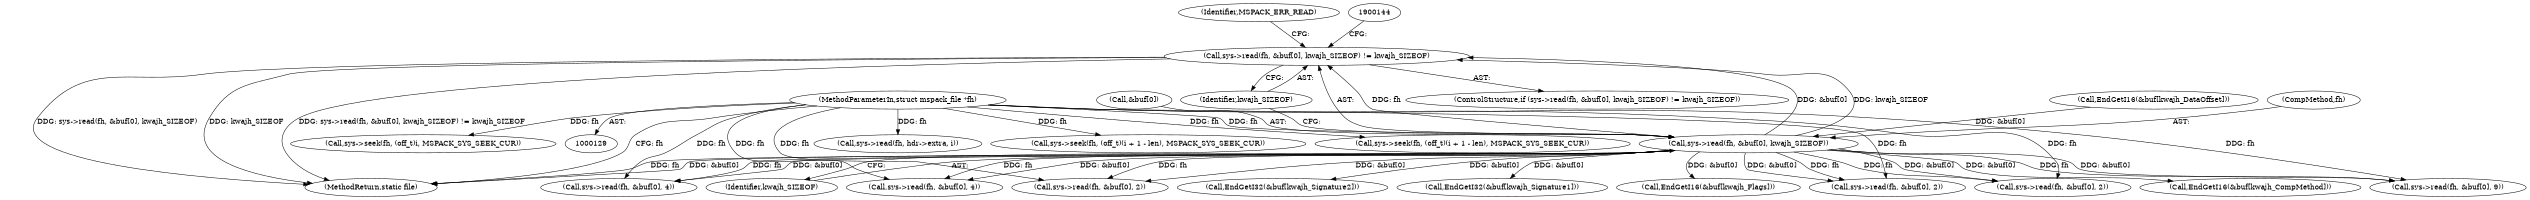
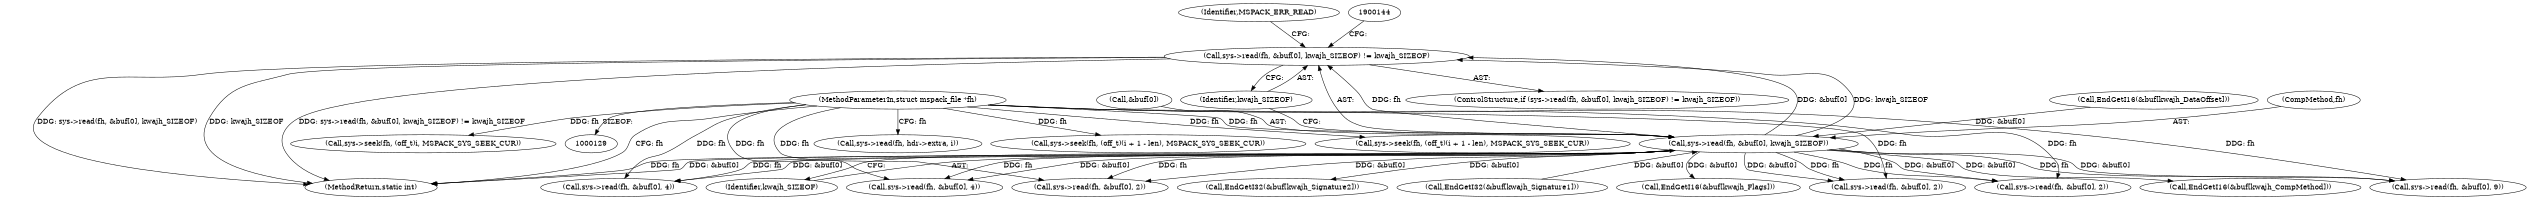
(619, 122) -> (619, 122)
(913, 122) -> (913, 122)
(1554, 160) -> (1617, 165)
(371, 188) -> (371, 188)
